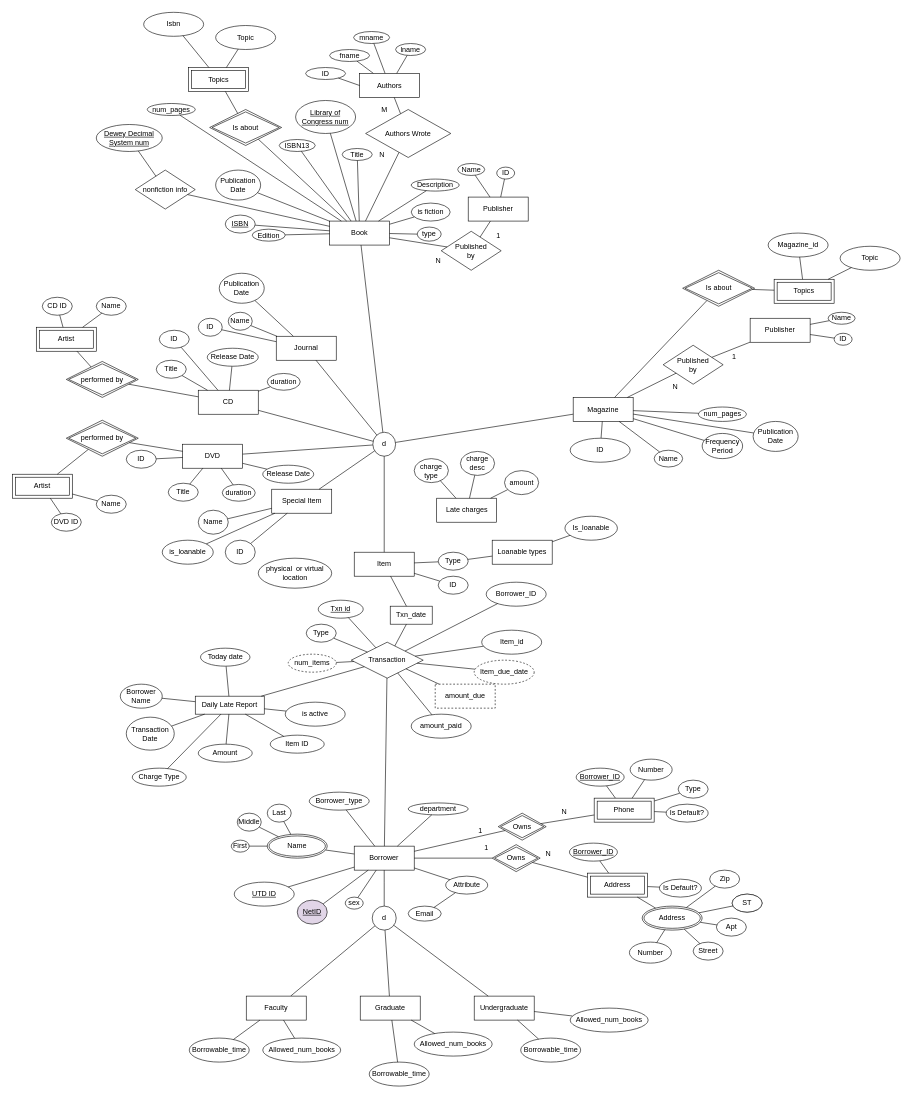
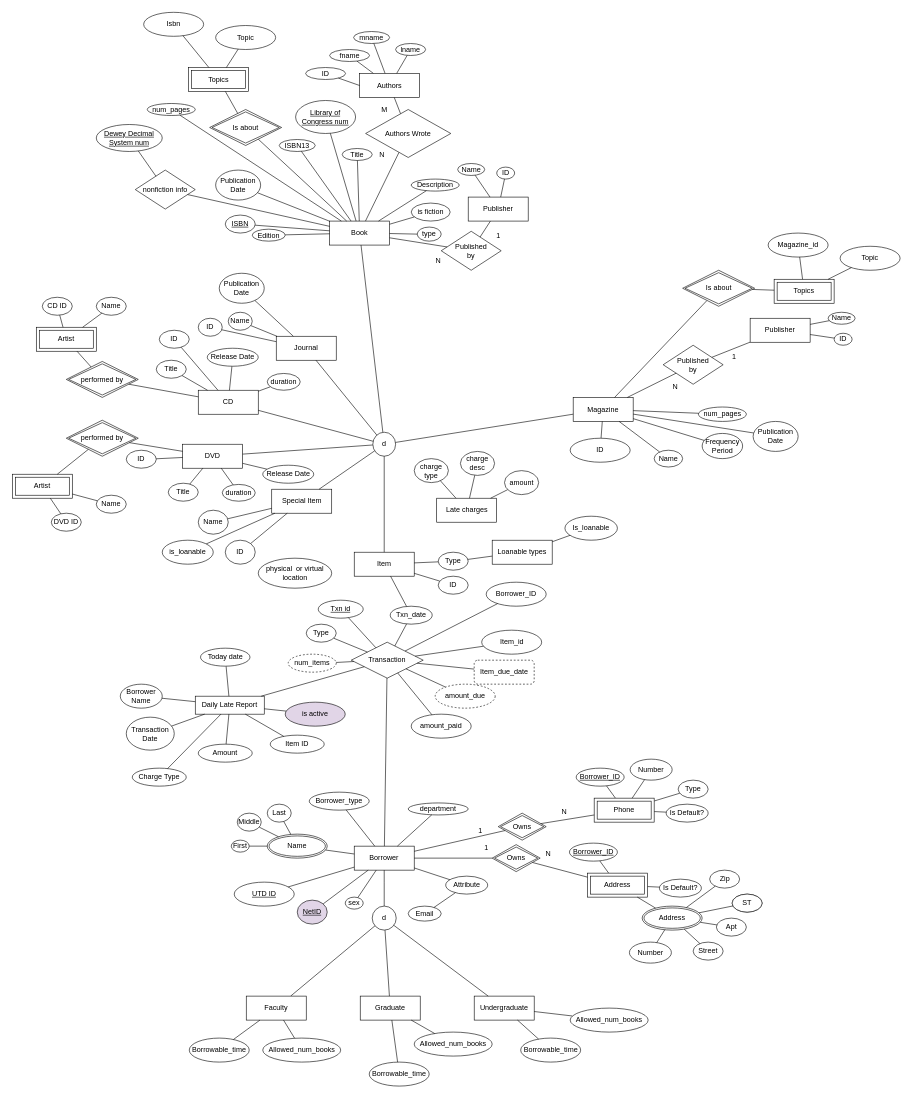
(411, 615) -> (411, 615)
(504, 672) -> (504, 672)
(465, 696) -> (465, 696)
(315, 714) -> (315, 714)
